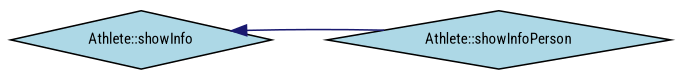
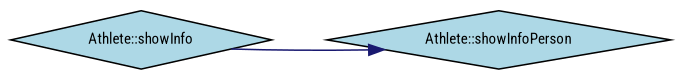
(315, 30) -> (300, 50)
